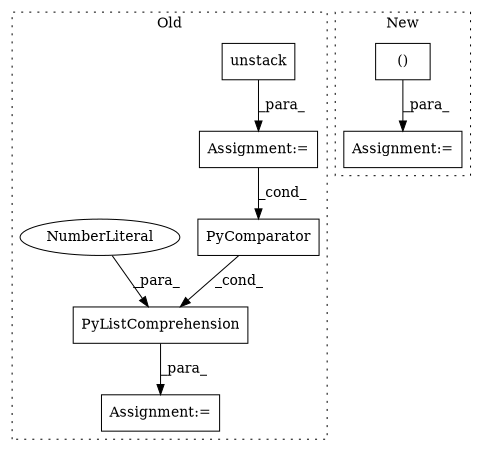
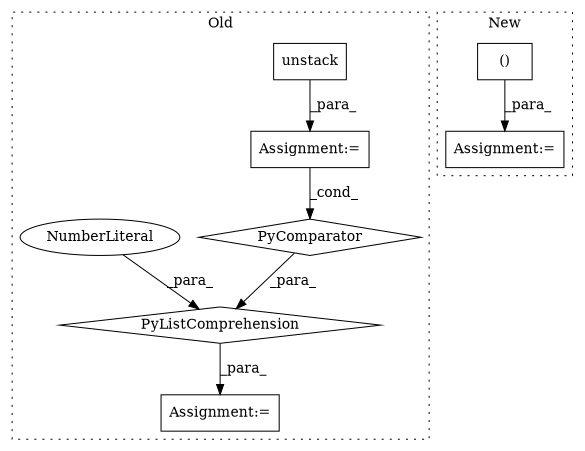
(258, 237) -> (310, 237)
(239, 281) -> (293, 281)
(161, 325) -> (220, 325)
